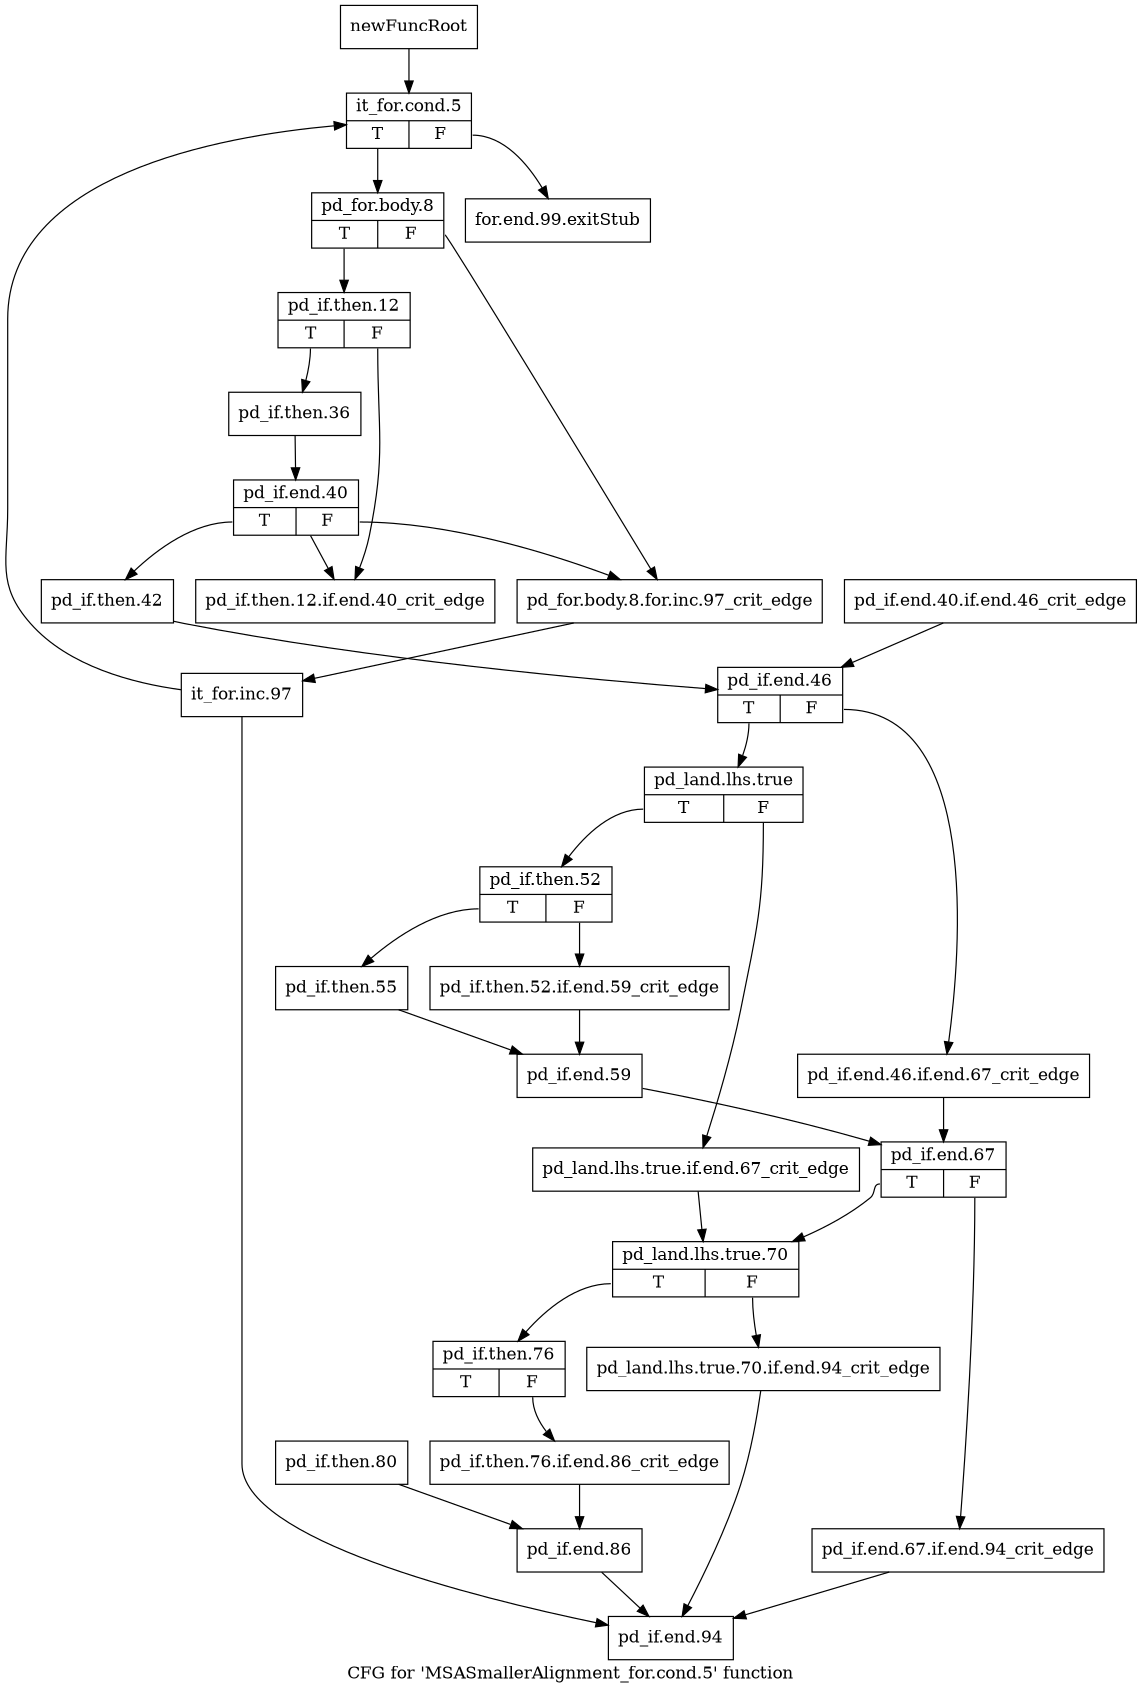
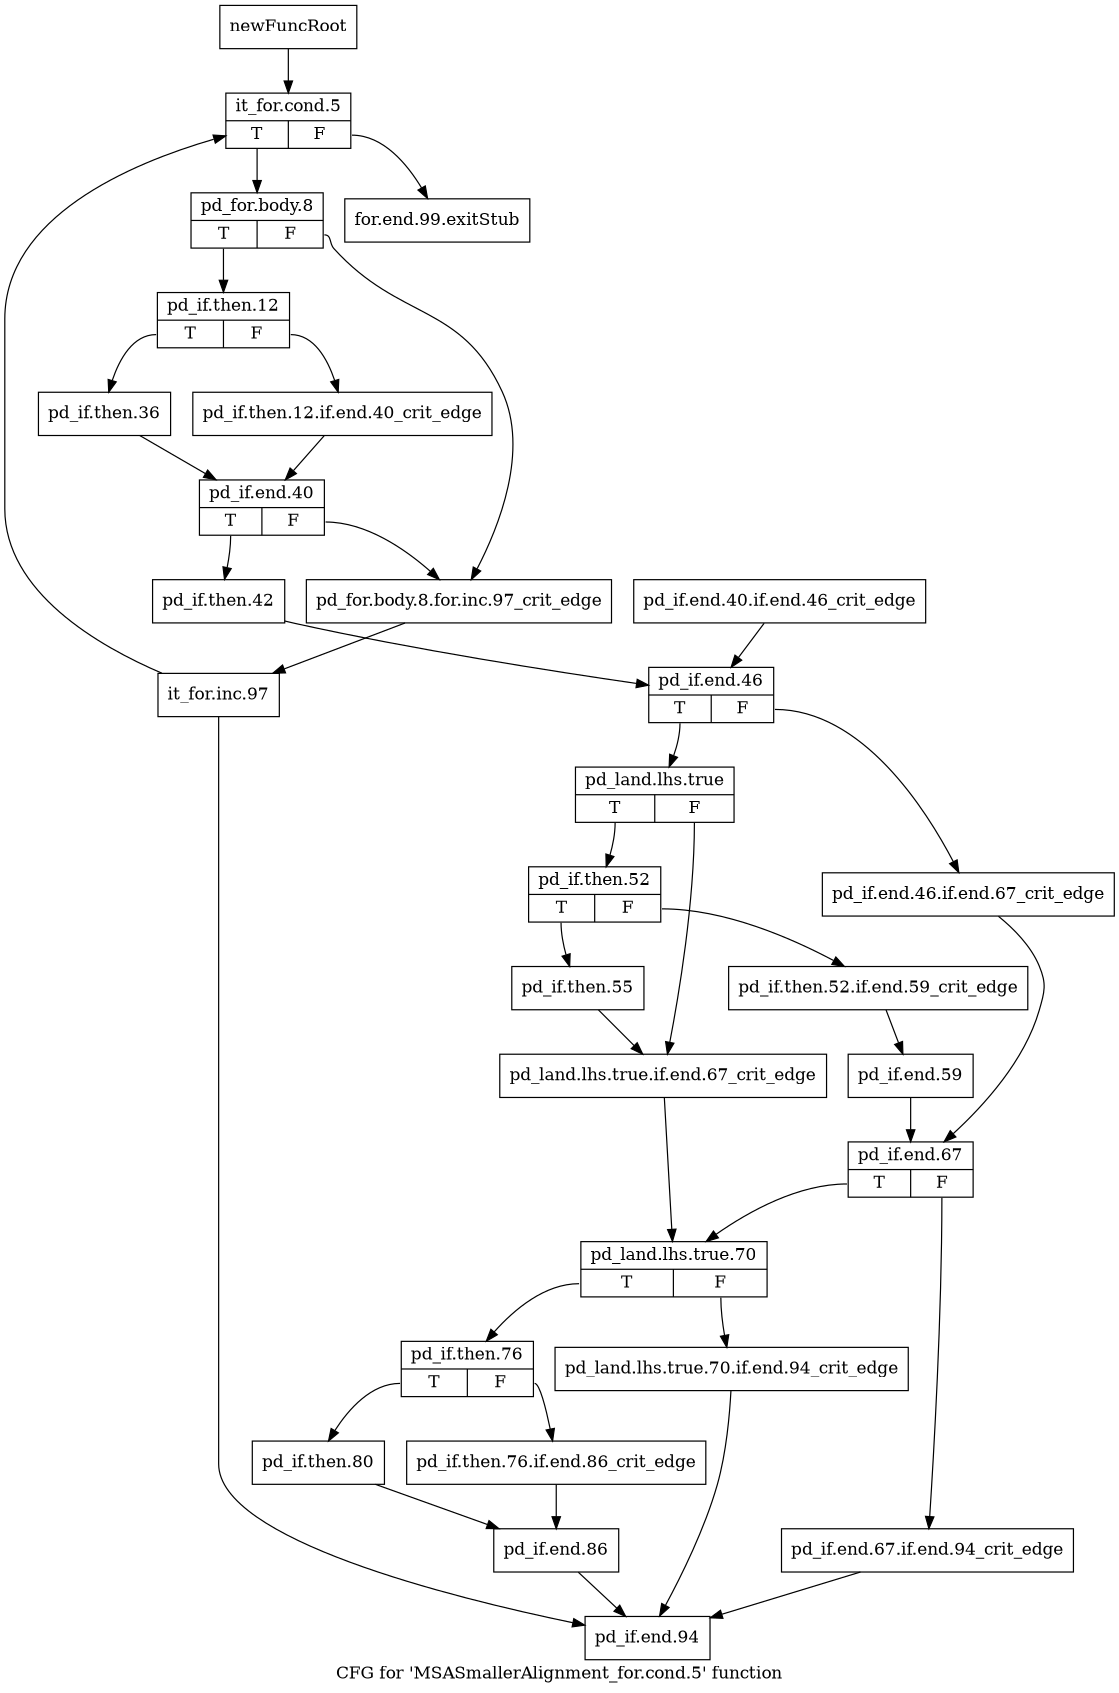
(319, 552) -> (309, 453)
(455, 1030) -> (616, 1028)
none -> (362, 1399)
